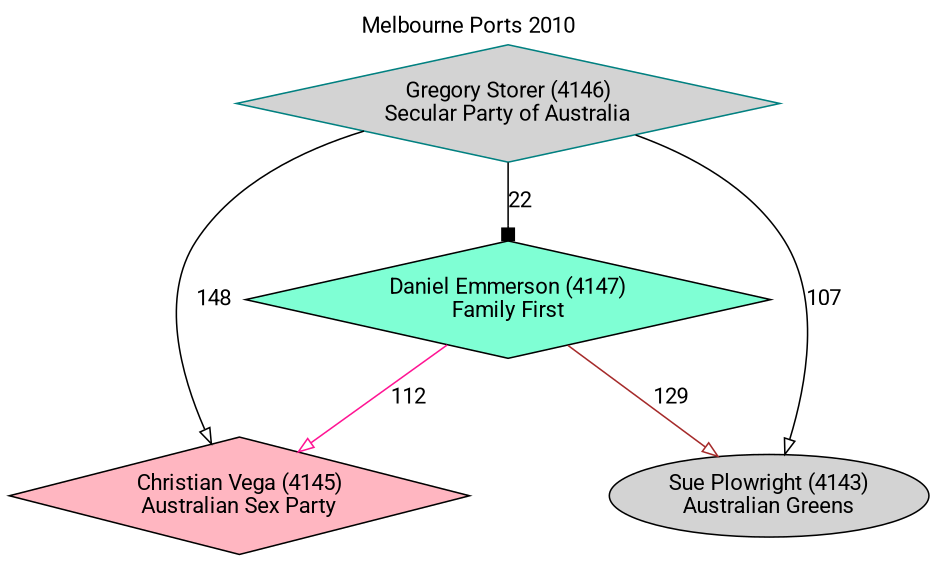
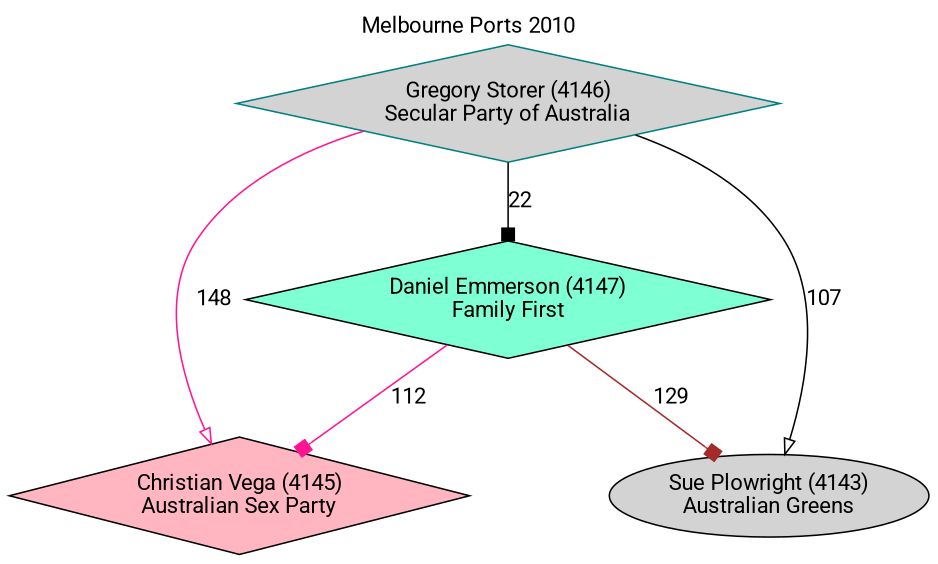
(199, 238) -> (199, 238)
(379, 394) -> (379, 394)
(637, 396) -> (637, 396)
